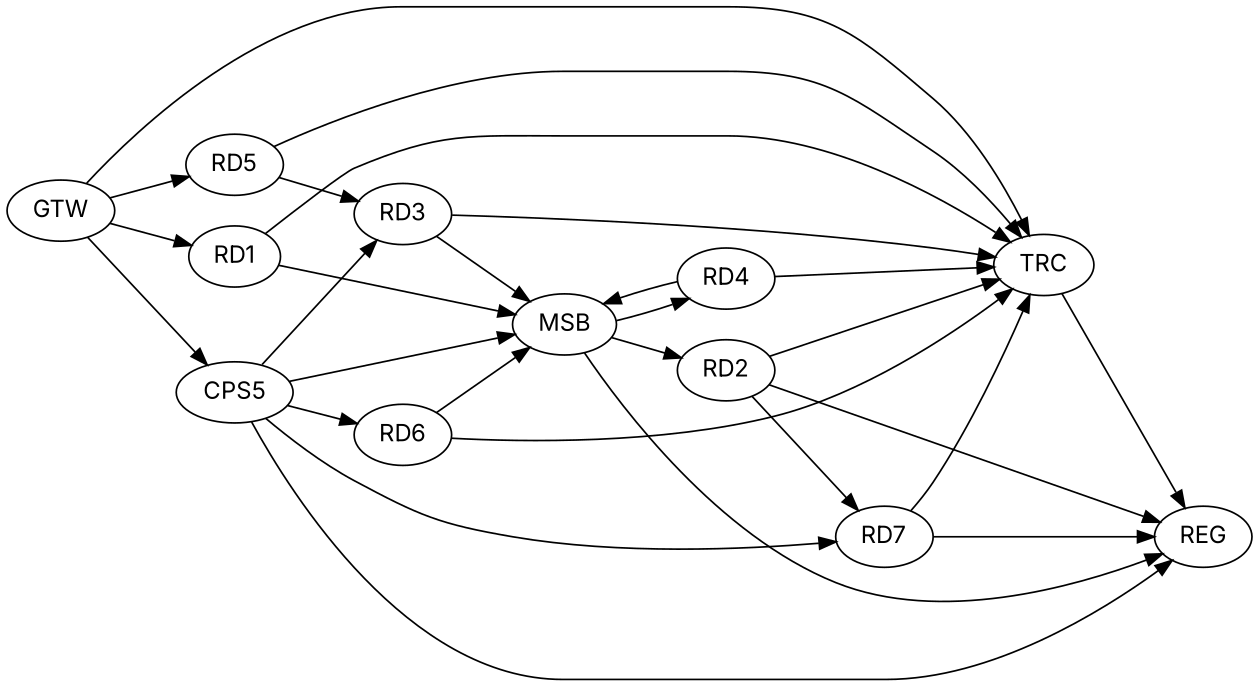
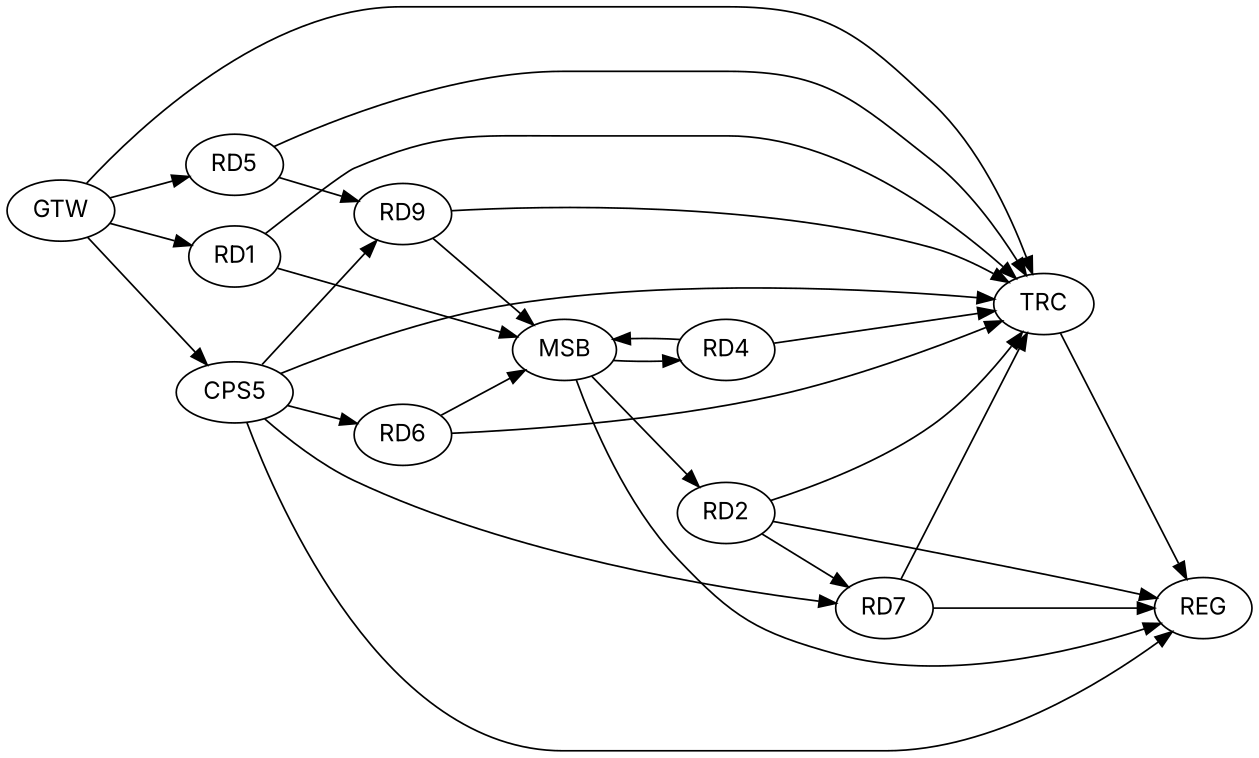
(403, 214) -> (403, 214)
(394, 360) -> (624, 292)
